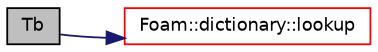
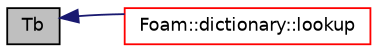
(83, 37) -> (102, 15)
